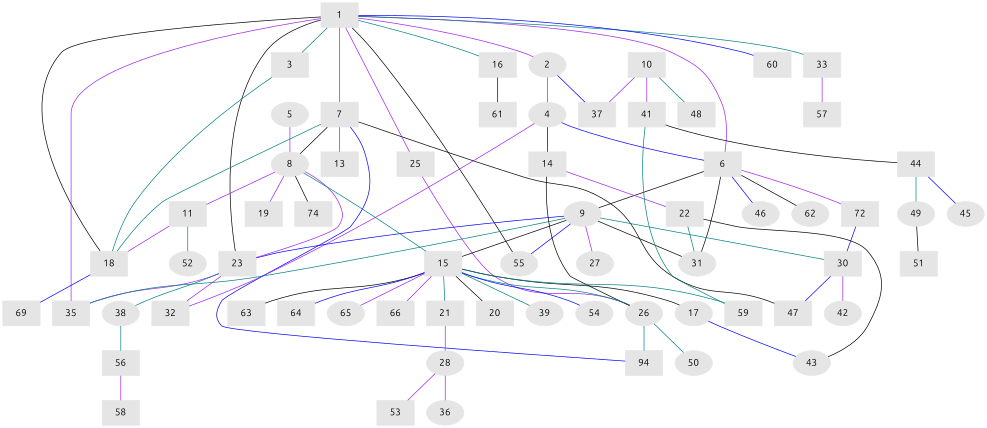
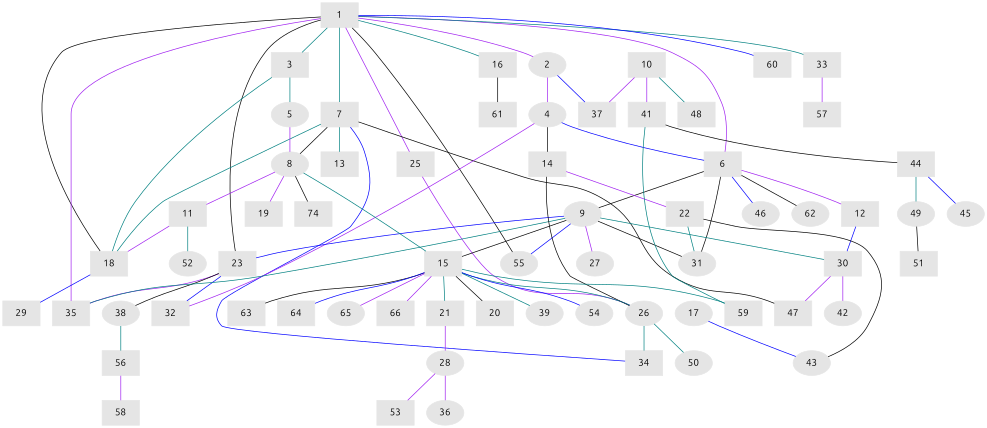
none -> (290, 90)
(860, 214) -> (860, 214)
(332, 231) -> none
(204, 289) -> (204, 289)
(818, 289) -> (818, 289)
(175, 290) -> (175, 290)
(621, 290) -> none
(21, 313) -> (21, 313)
(644, 363) -> (644, 363)
